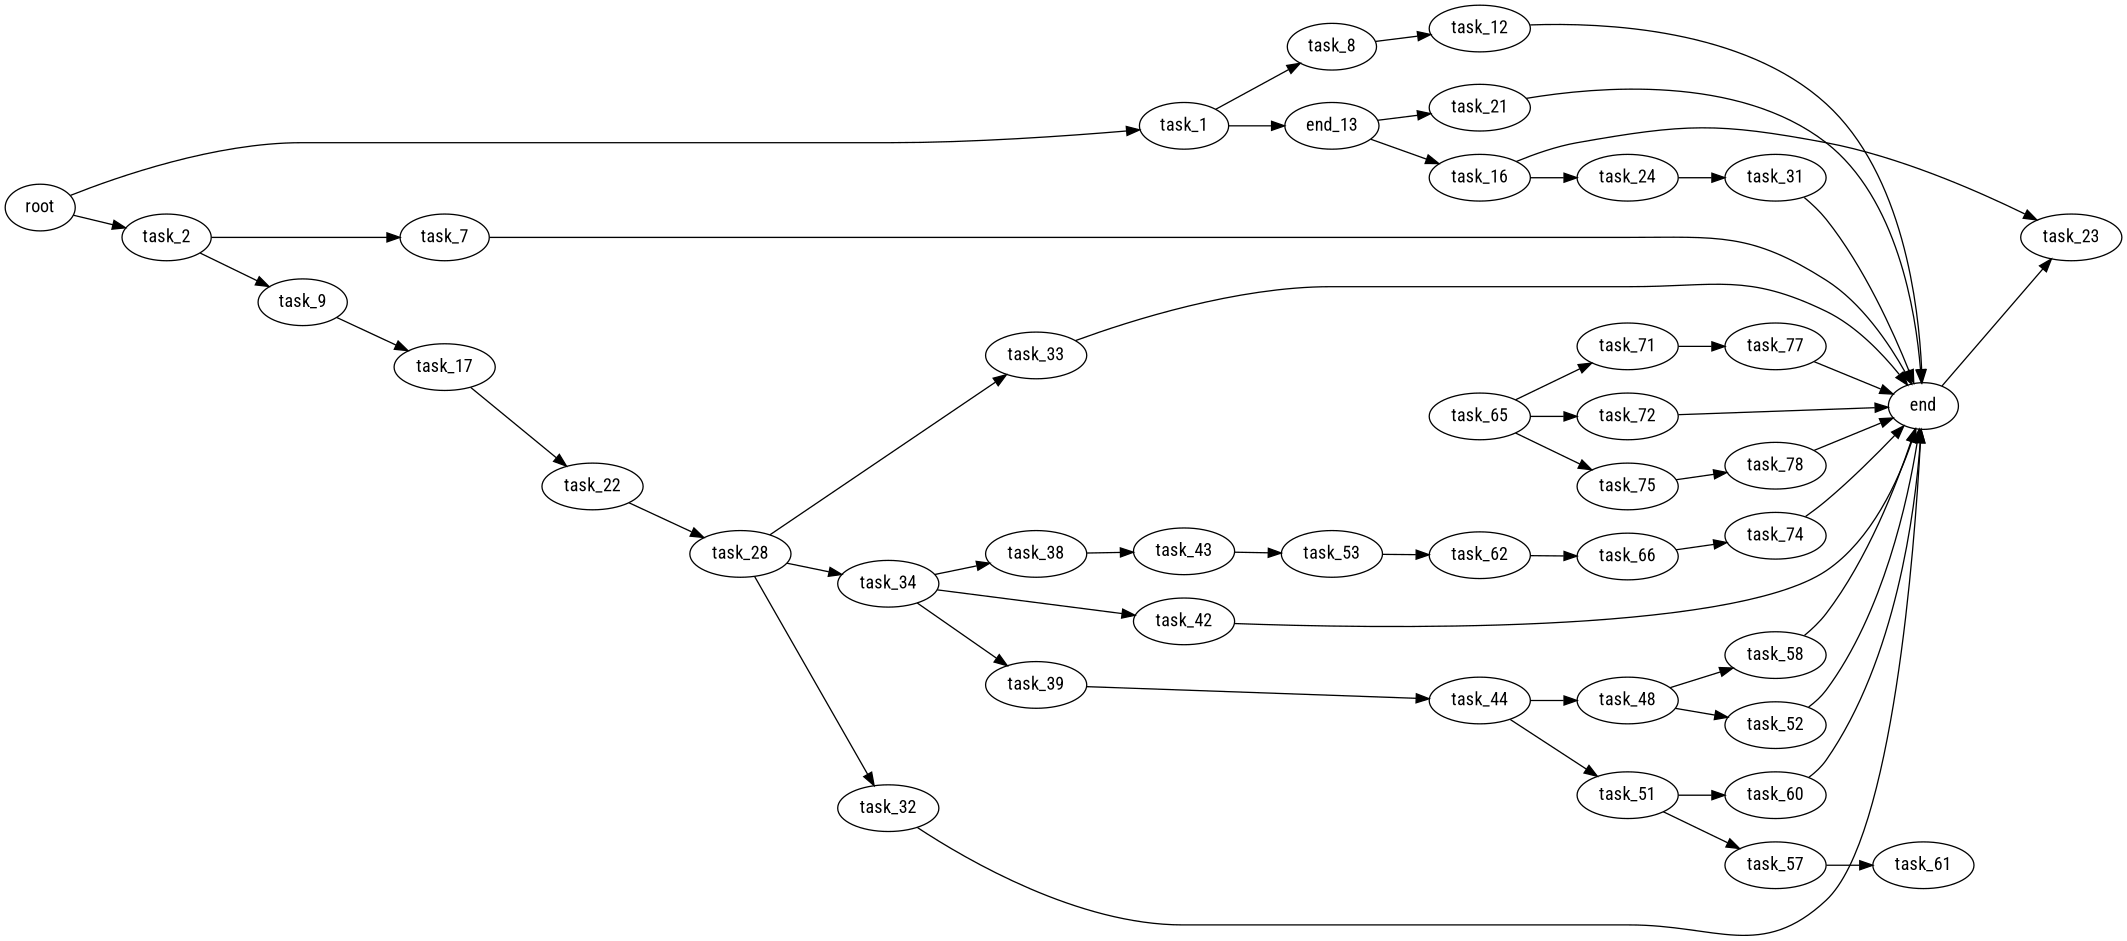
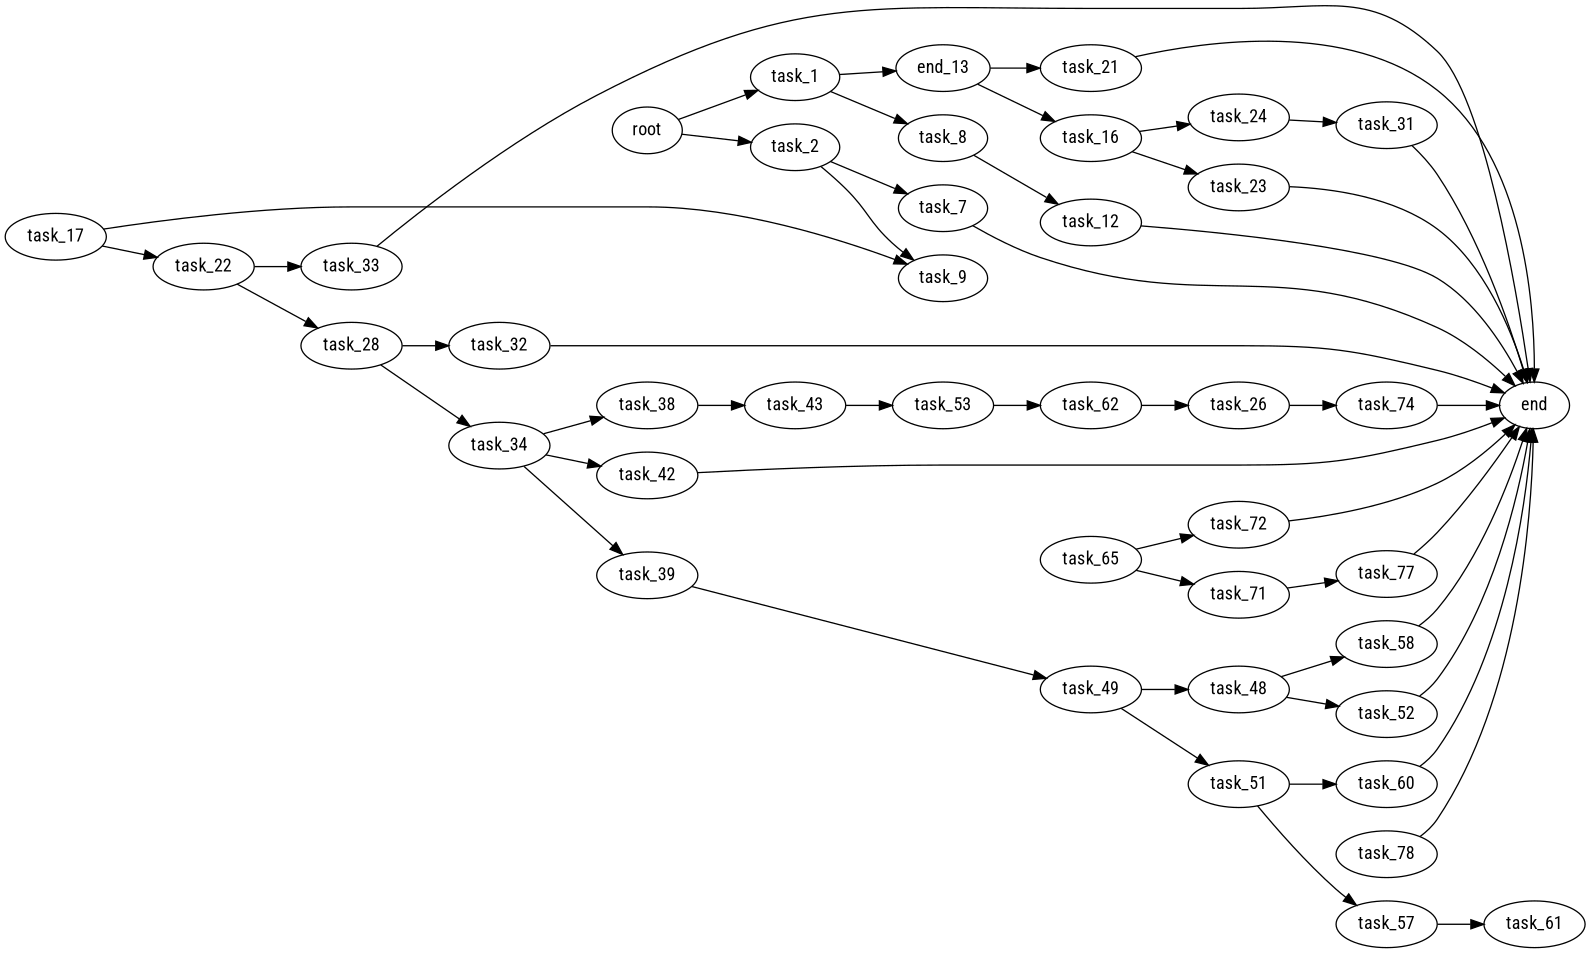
(1992, 327) -> (1442, 233)
(366, 331) -> (502, 207)
(883, 458) -> (271, 267)
(1628, 486) -> none
(1628, 557) -> (1239, 405)
(1480, 700) -> (1091, 689)
